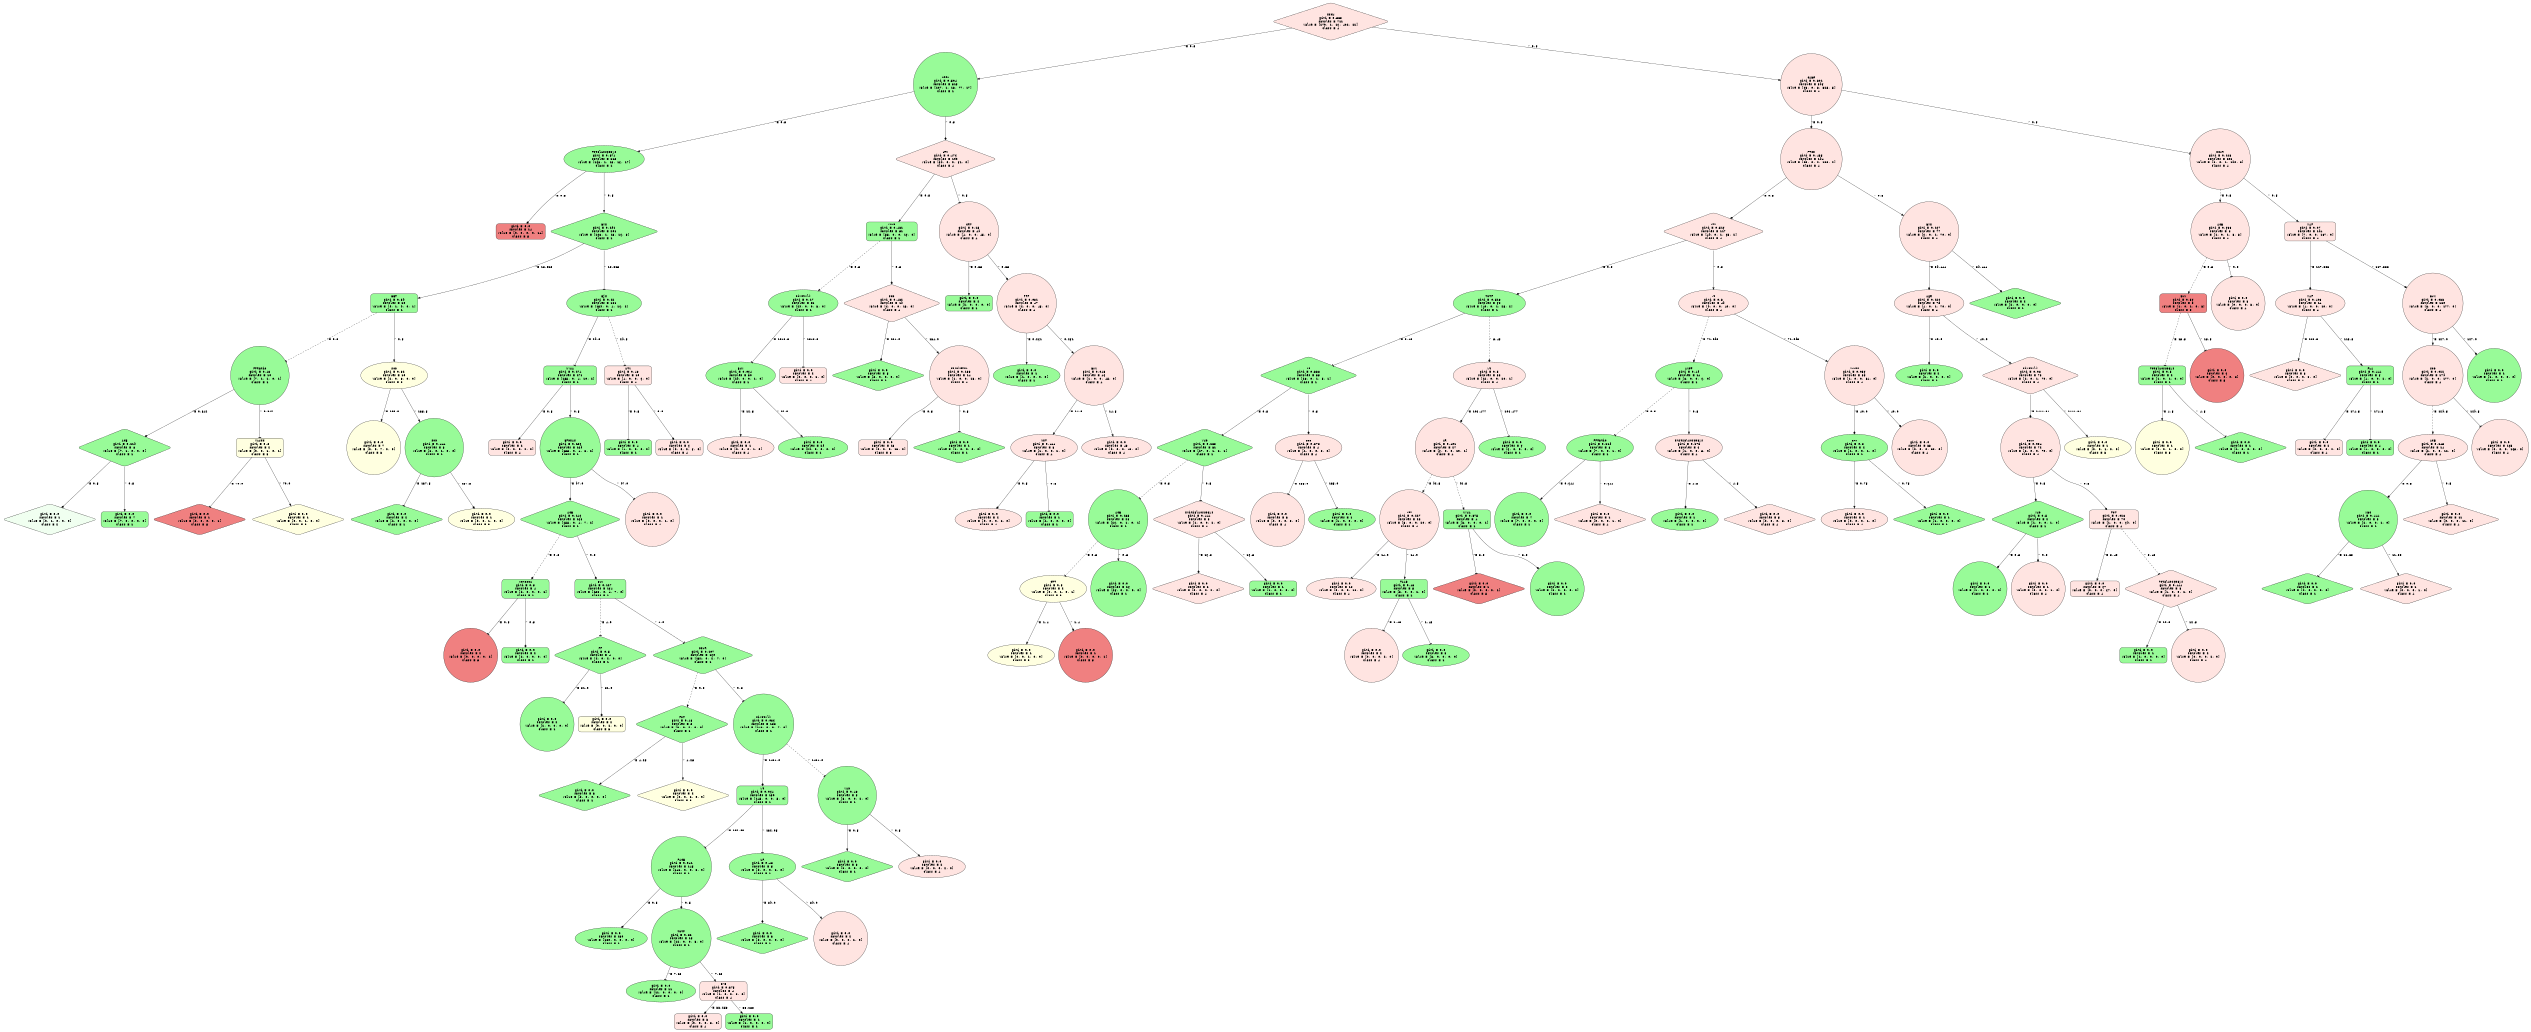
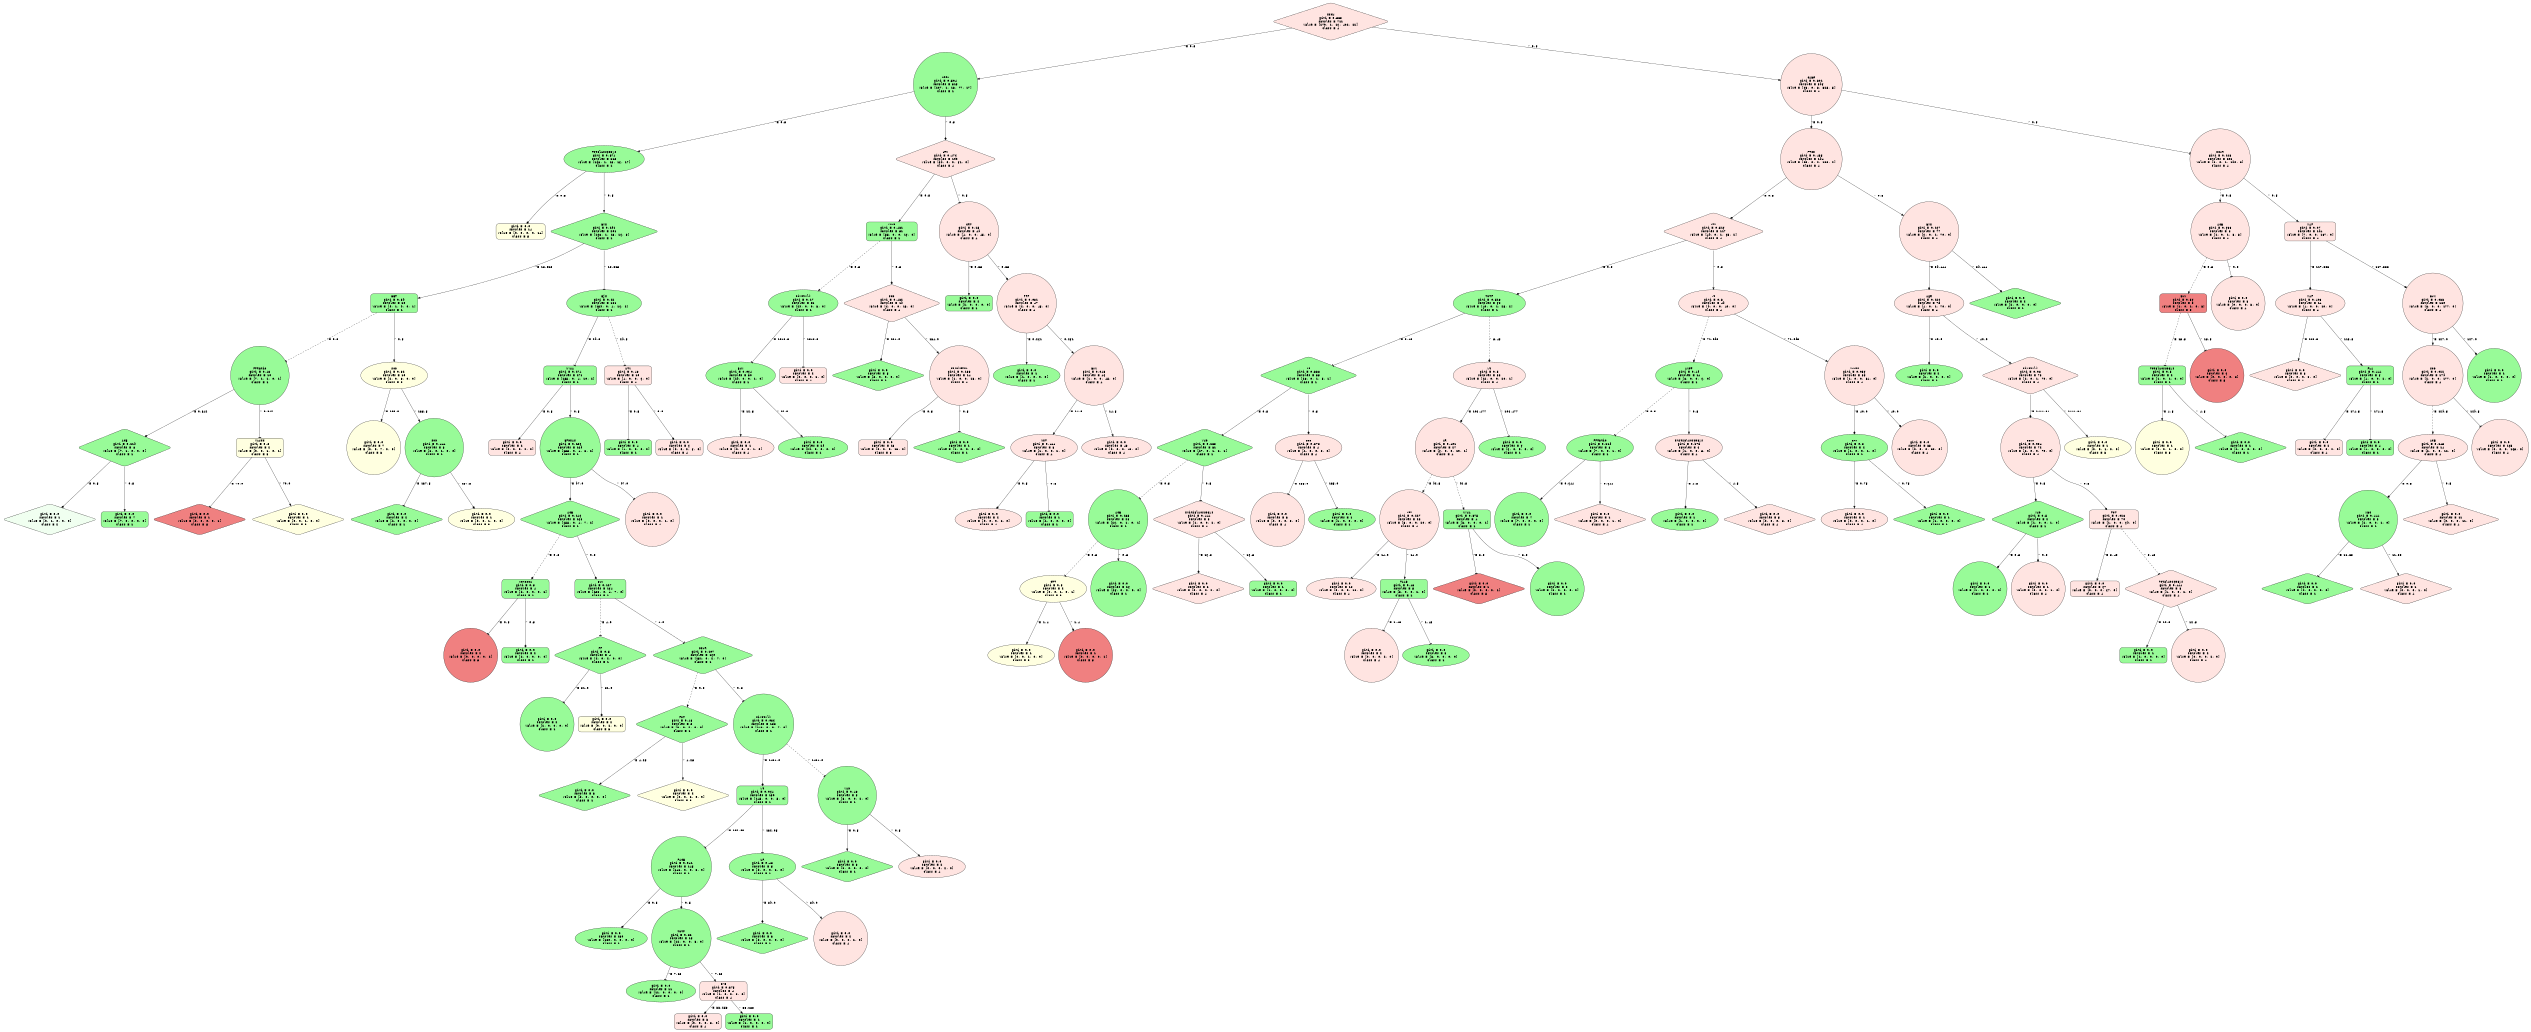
(521, 231) -> (521, 231)
